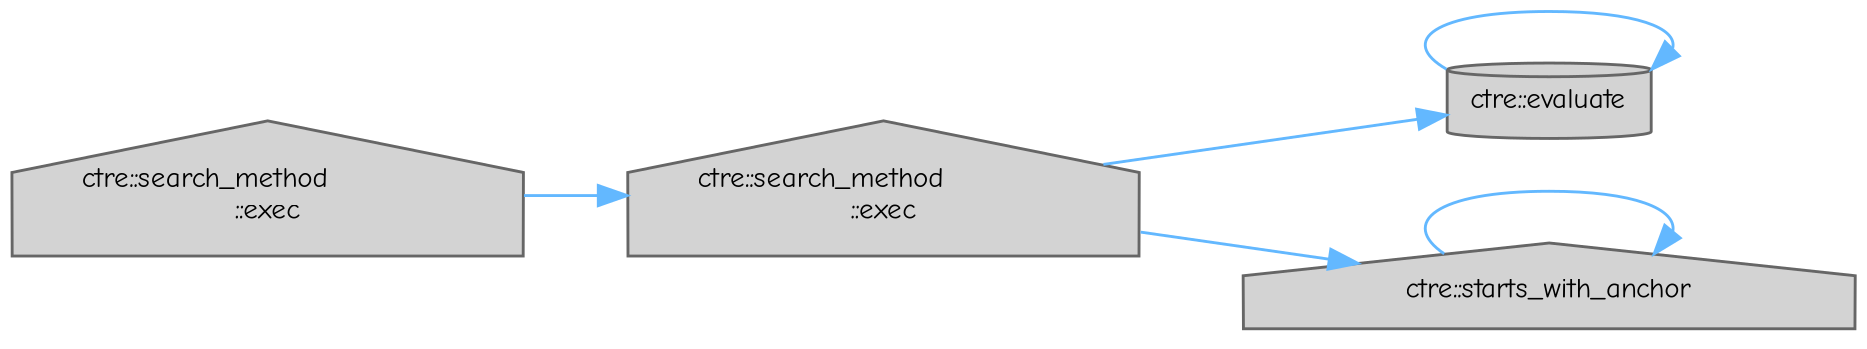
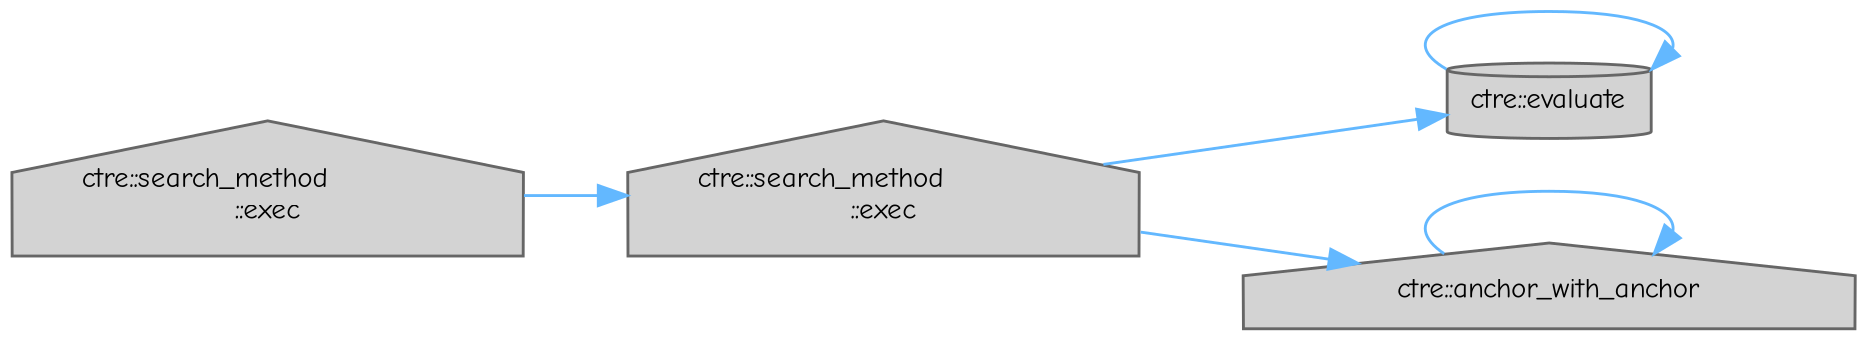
(1549, 290) -> (1549, 290)
